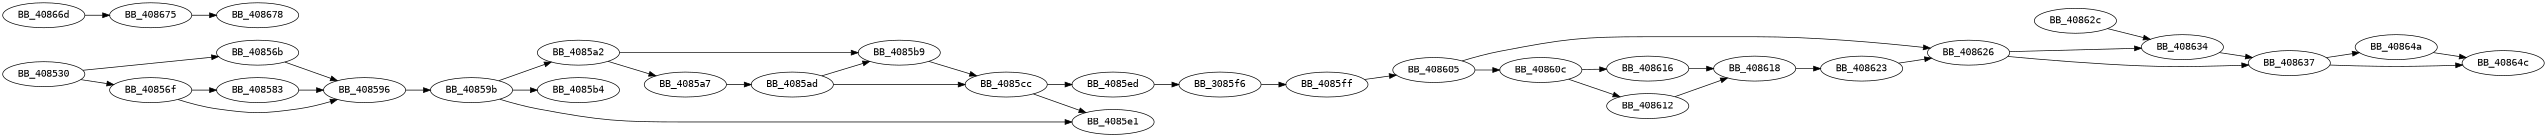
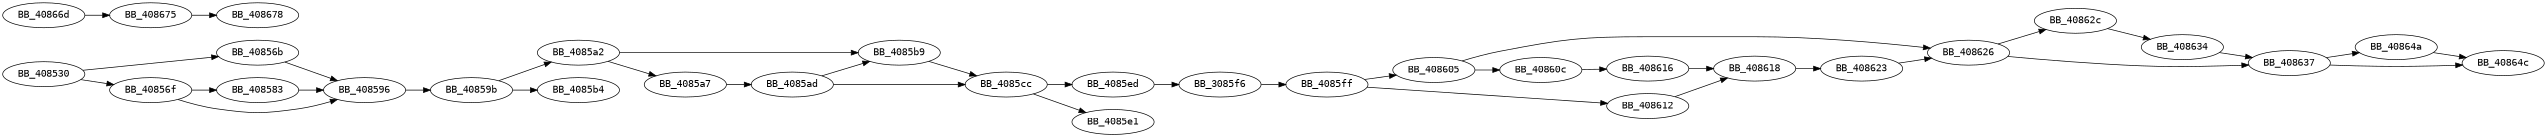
(2072, 50) -> (2019, 38)
(1591, 87) -> (1484, 95)
(781, 122) -> none
